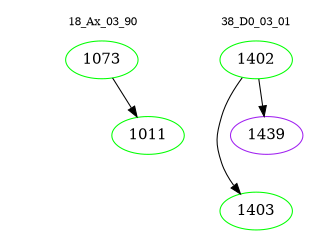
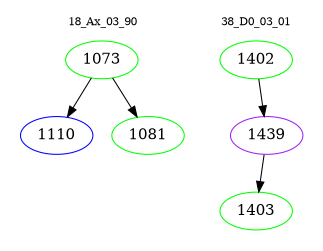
(218, 130) -> (262, 168)
none -> (57, 135)
(148, 135) -> (148, 135)
